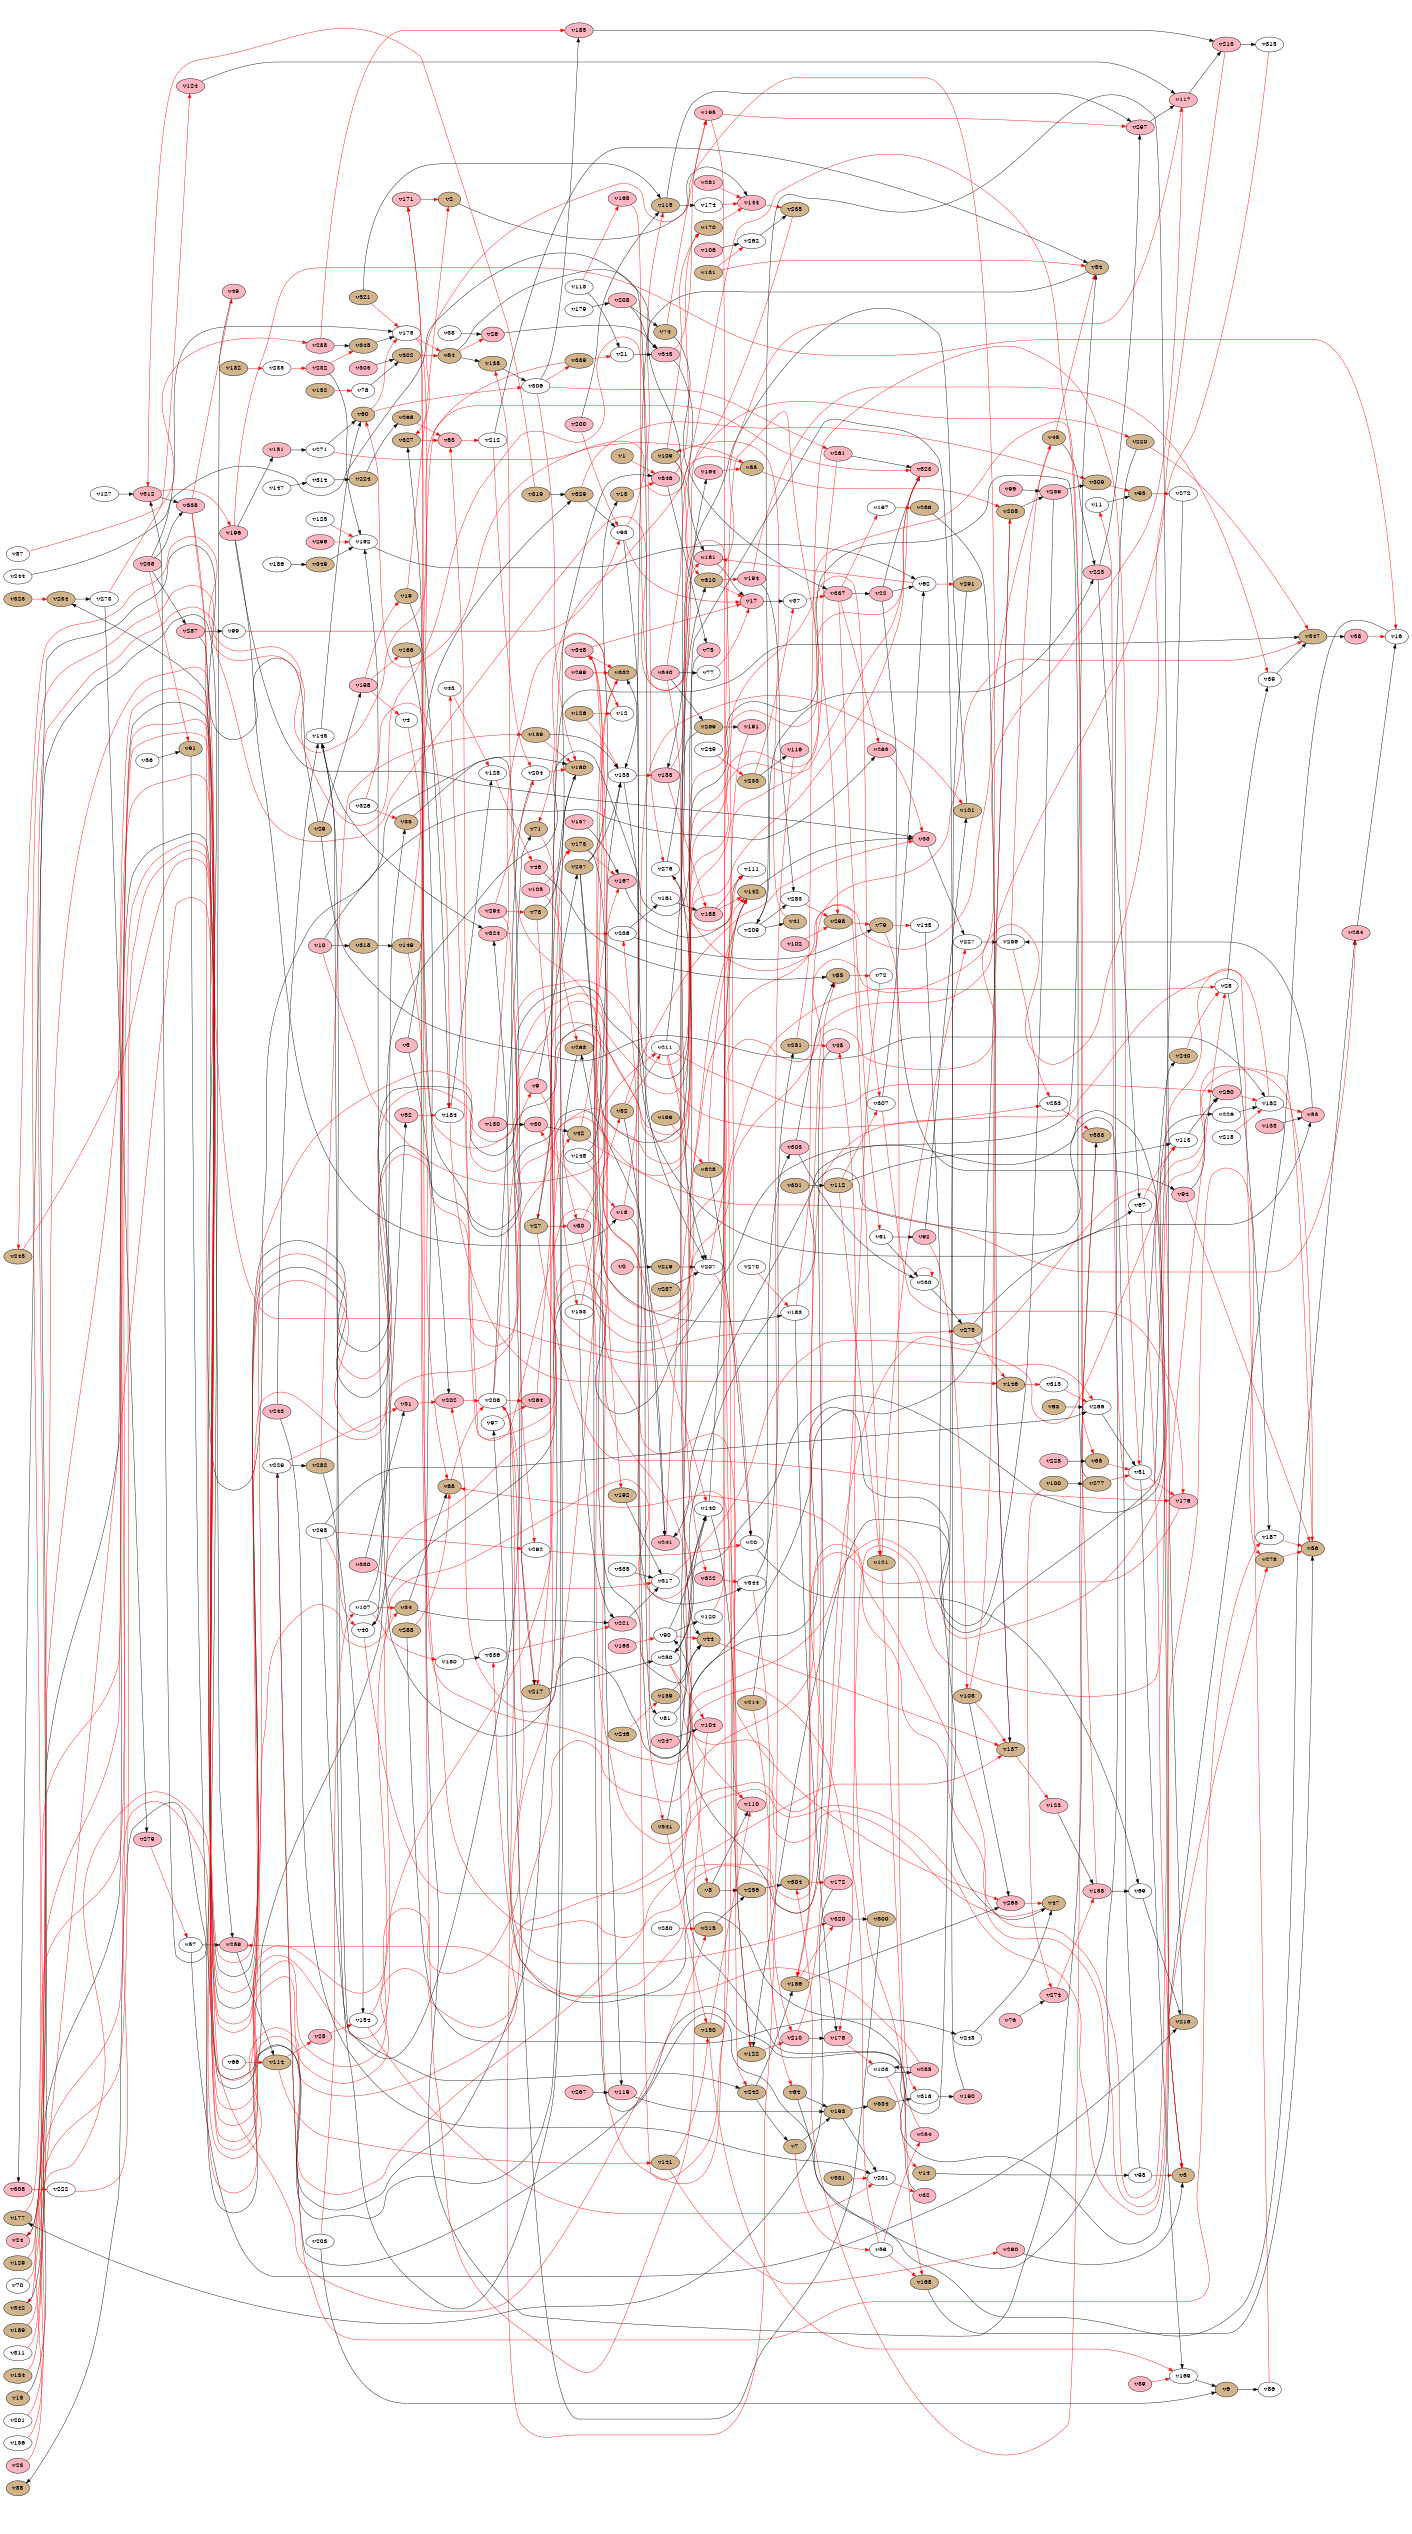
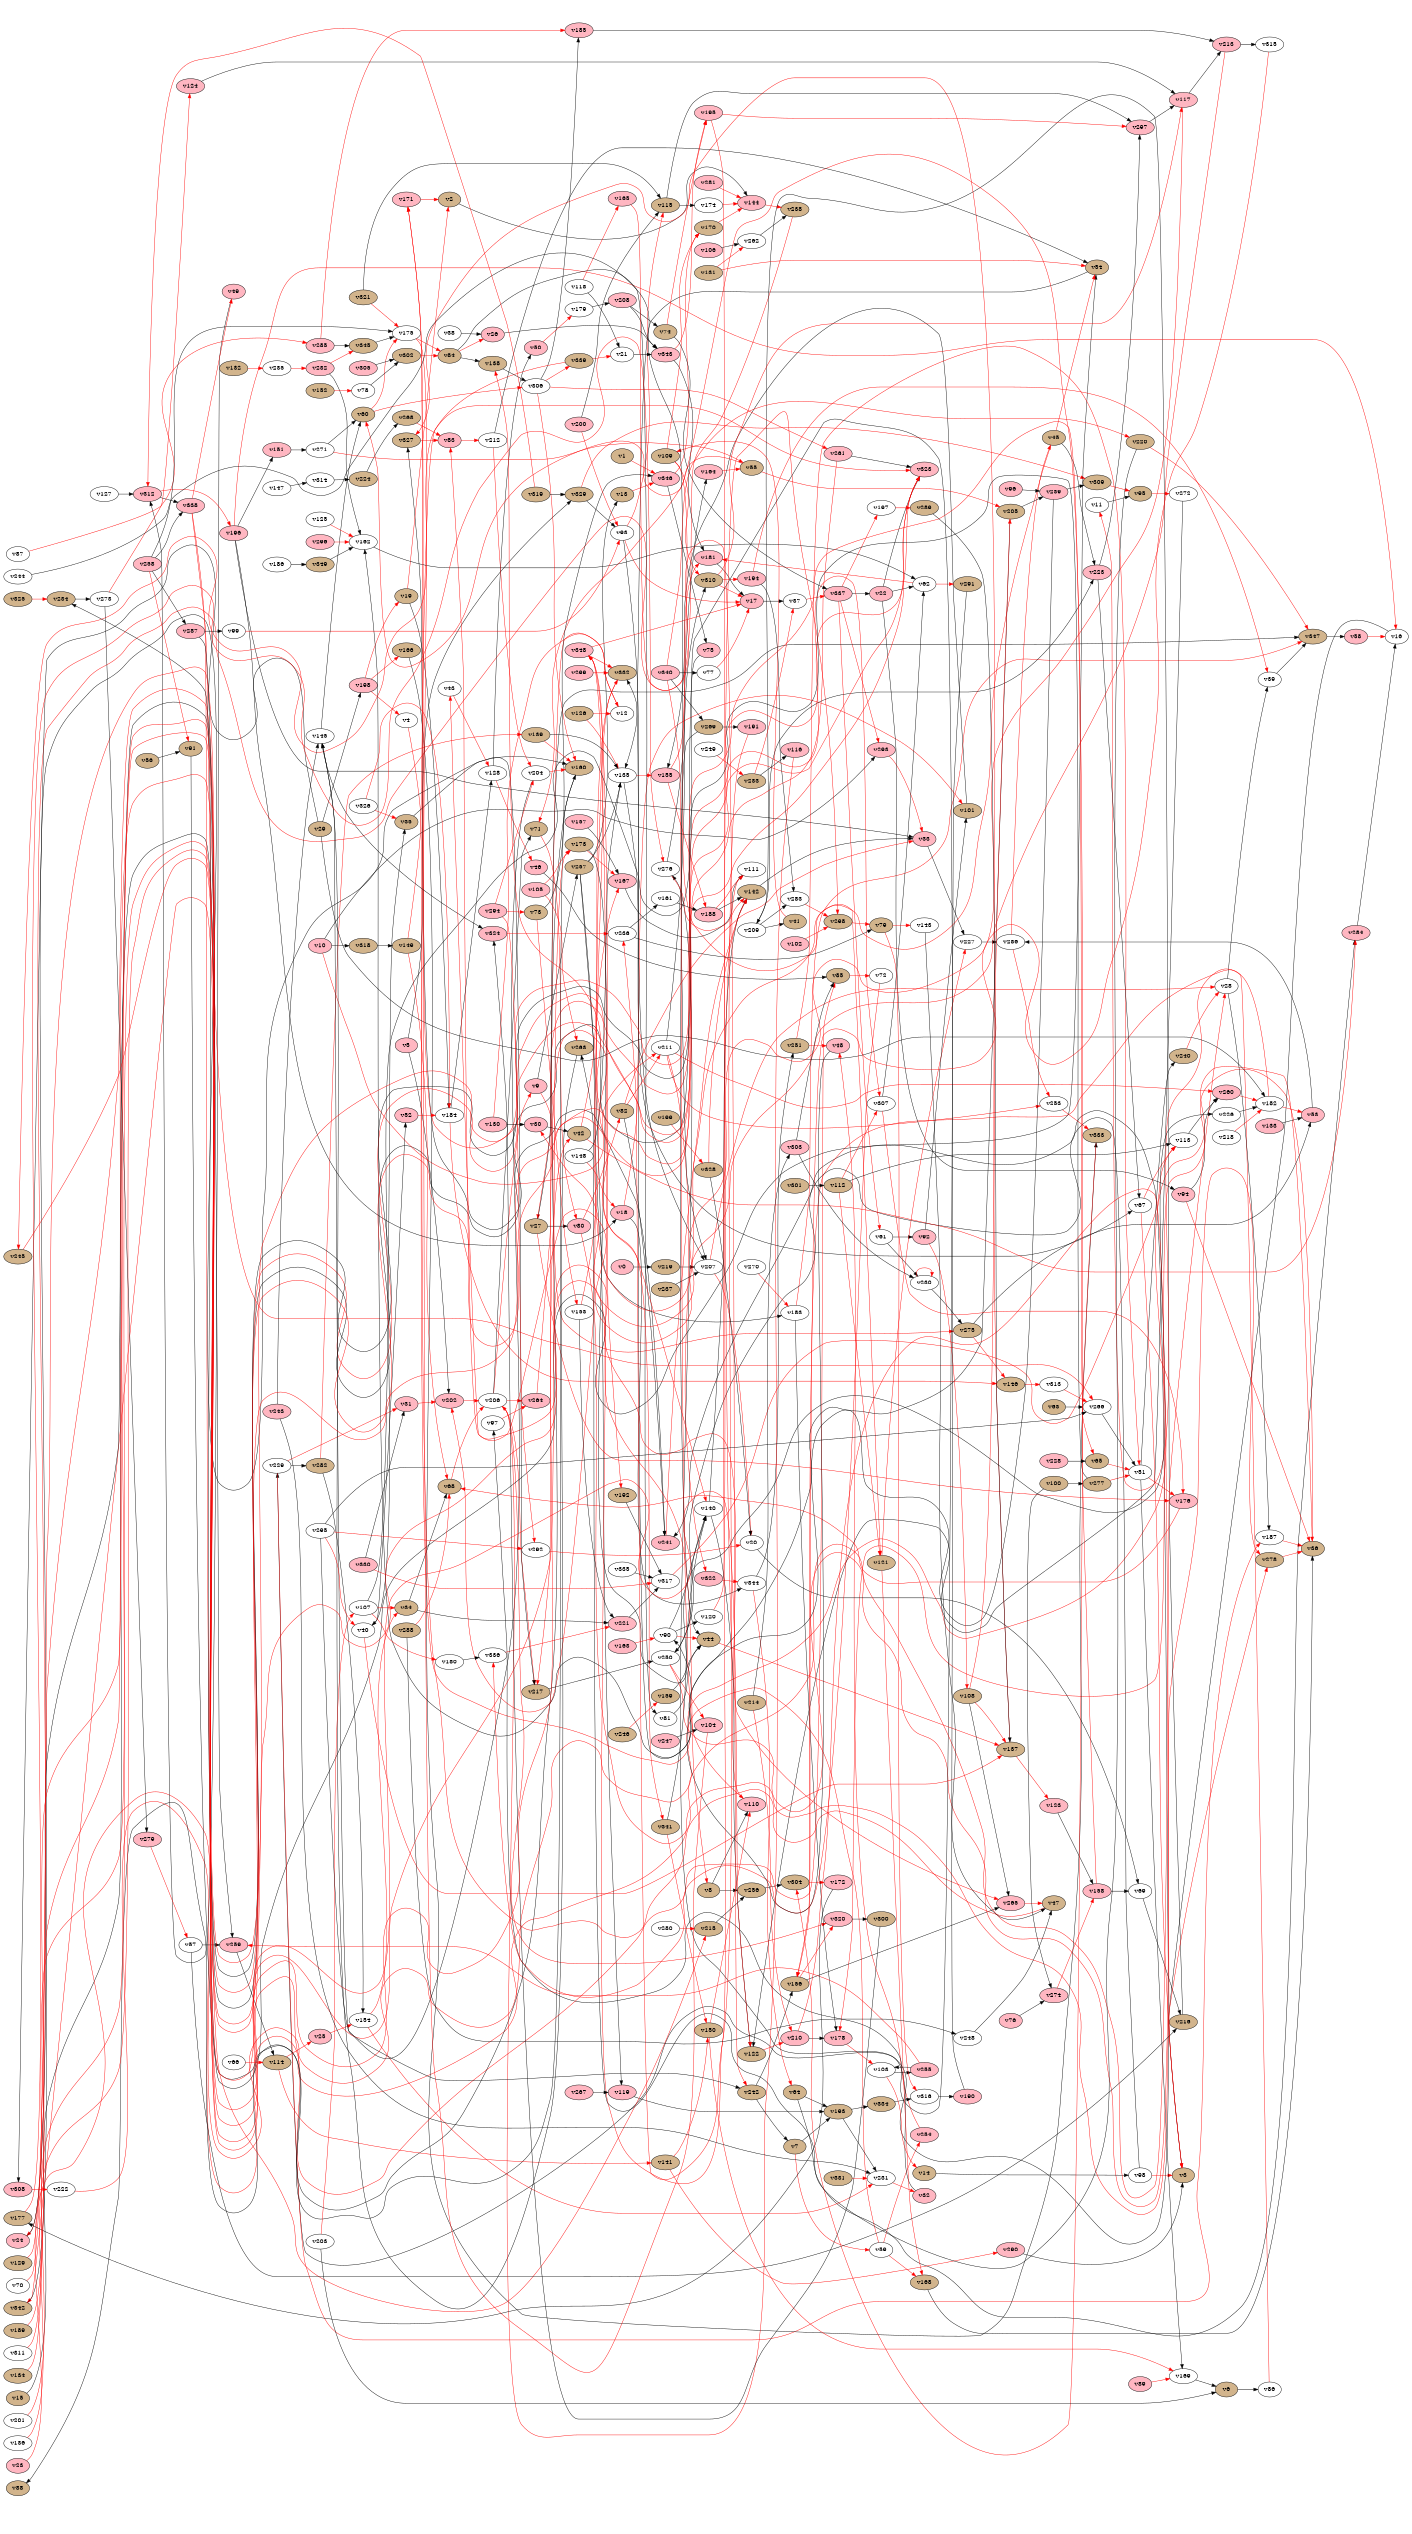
none -> (536, 348)
(147, 761) -> (147, 761)
(728, 904) -> (728, 904)
(557, 1226) -> (557, 1226)
(1028, 1735) -> (1028, 1735)
